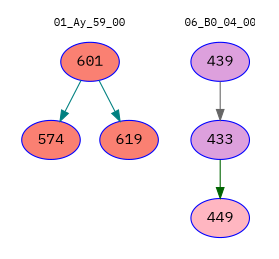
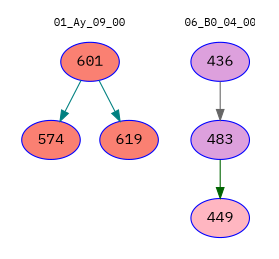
(90, 23) -> (90, 23)
(220, 62) -> (220, 62)
(220, 140) -> (220, 140)
